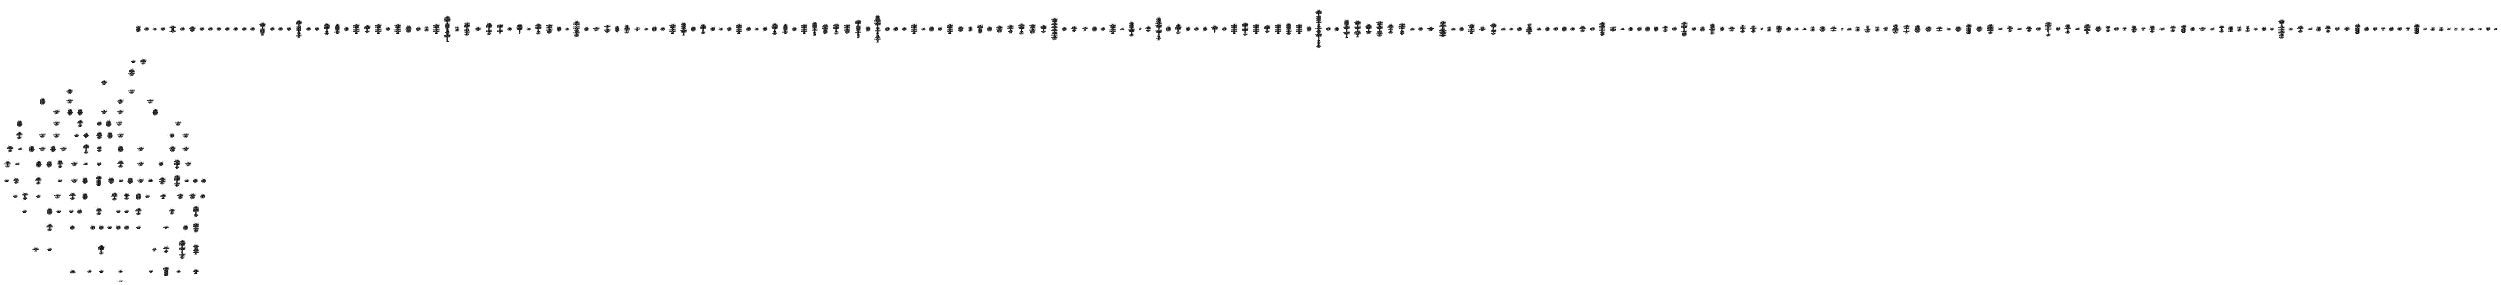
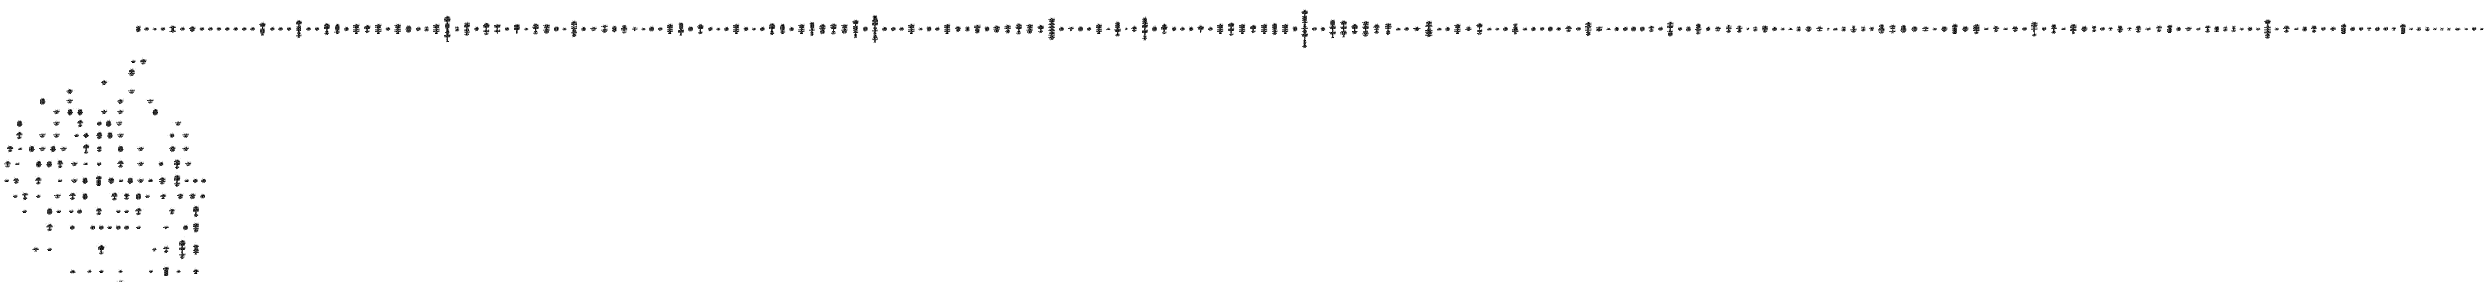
(478, 29) -> (477, 29)
(1074, 29) -> none
